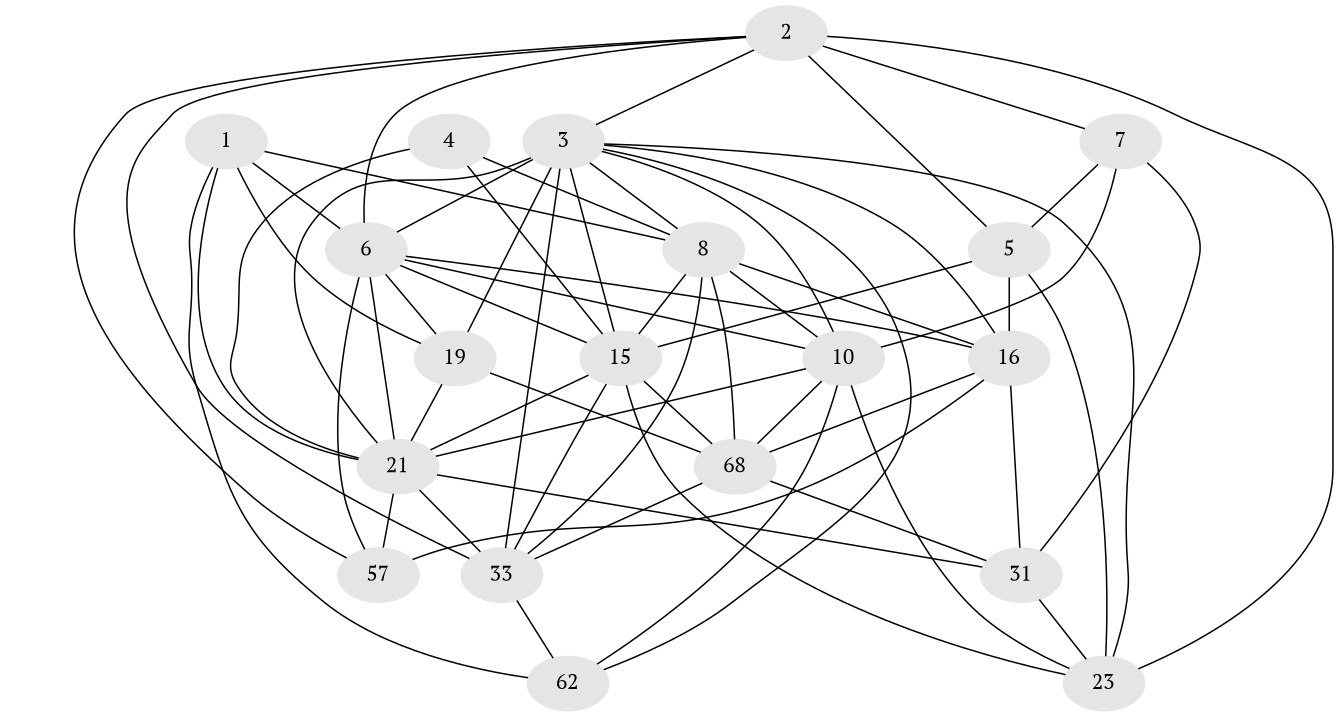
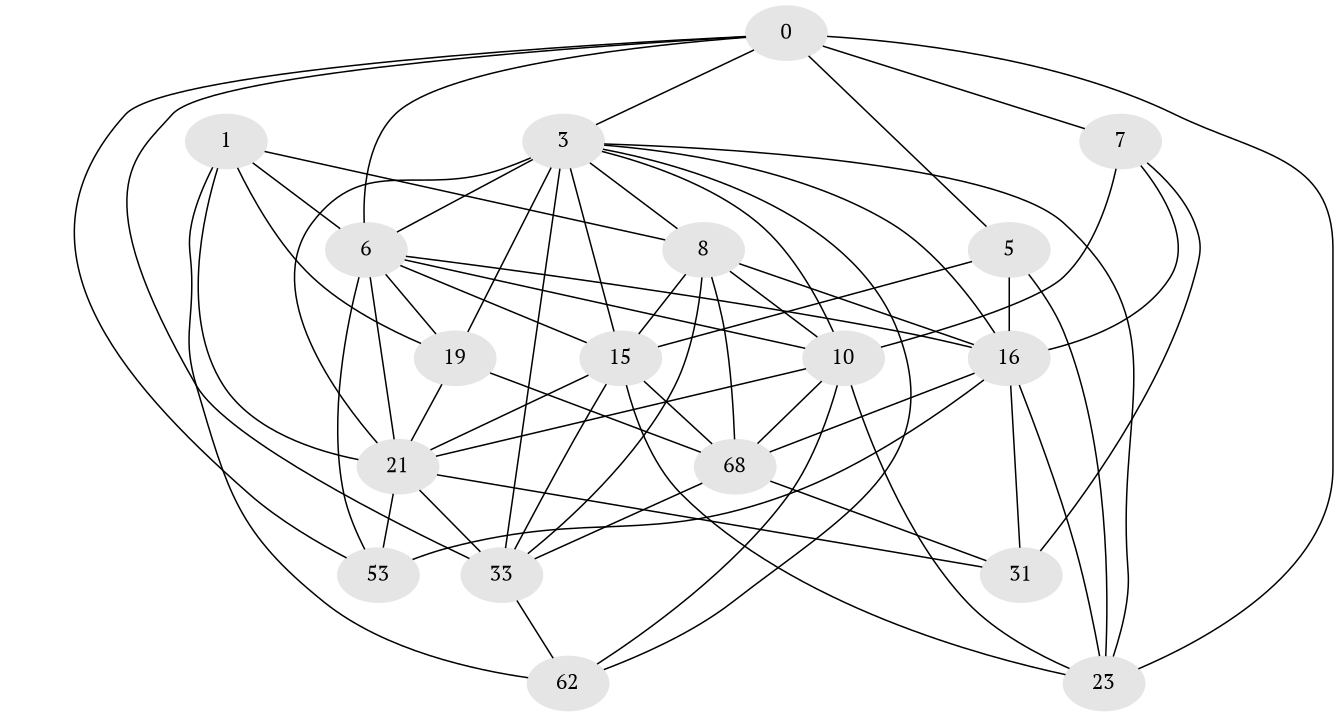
(786, 33) -> (786, 33)
(449, 142) -> none
(1065, 196) -> (1163, 286)
(378, 575) -> (378, 575)
(1063, 629) -> (1062, 505)
